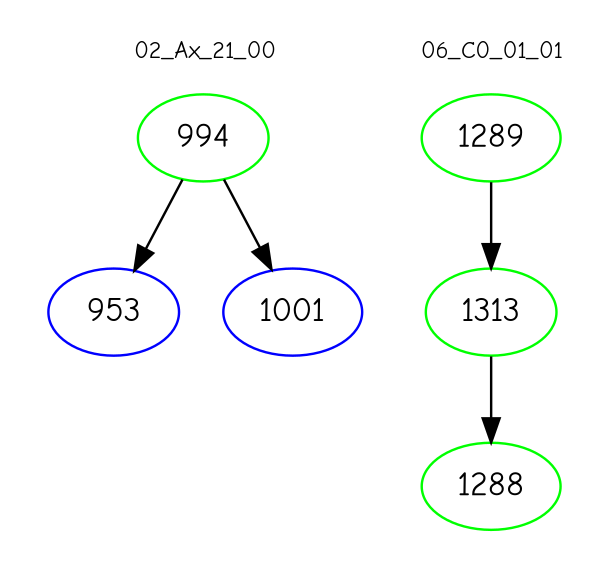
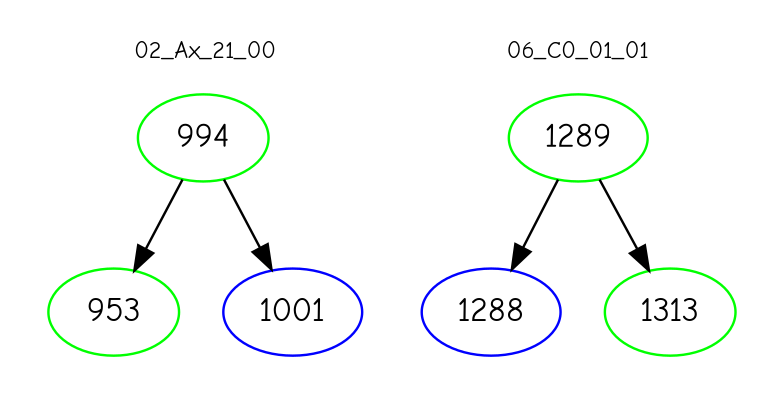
(114, 312) -> (114, 312)
(491, 387) -> (541, 214)
(491, 486) -> (491, 312)
